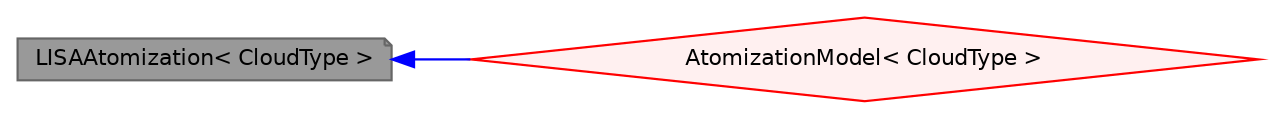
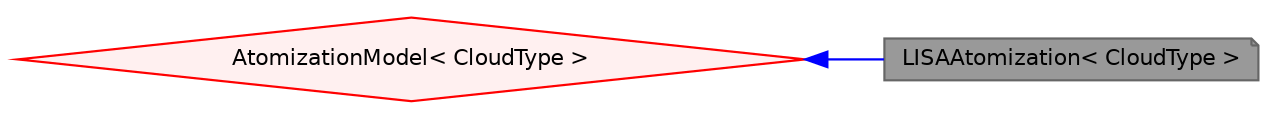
(442, 59) -> (856, 59)
